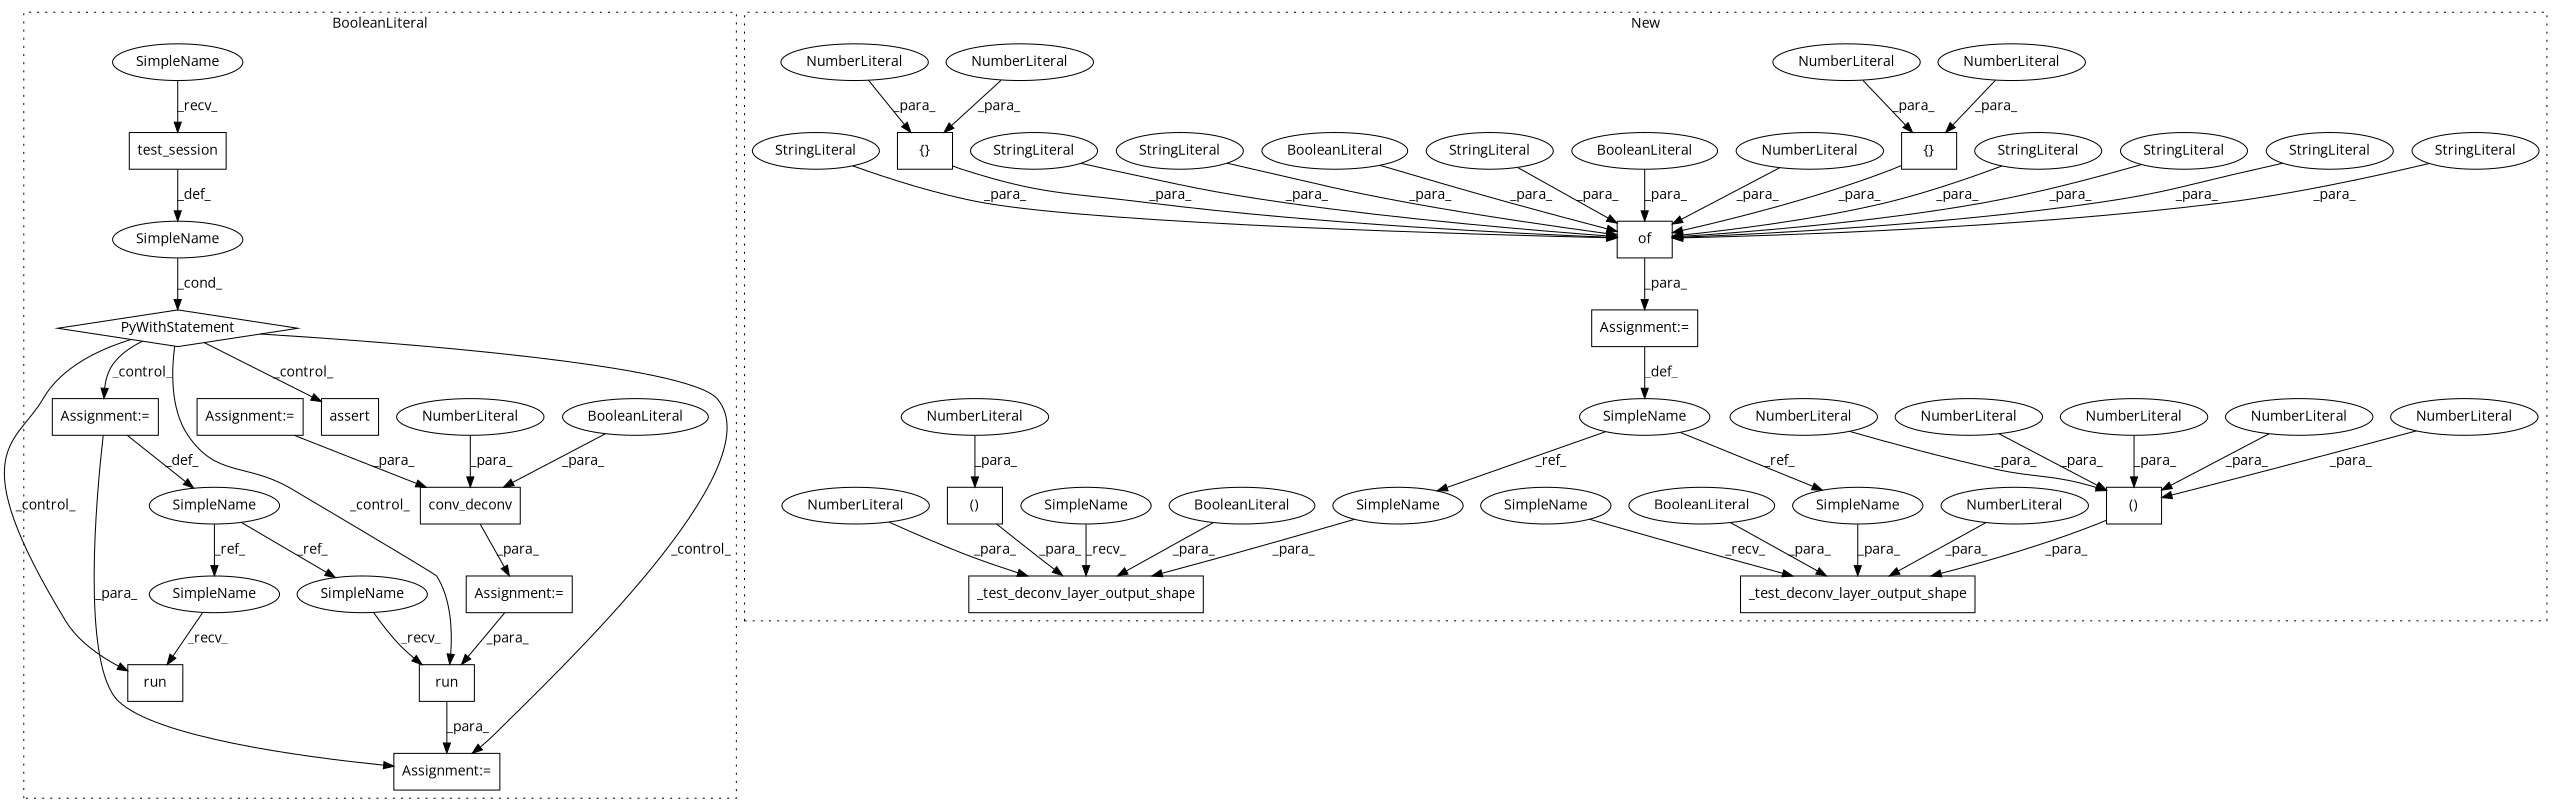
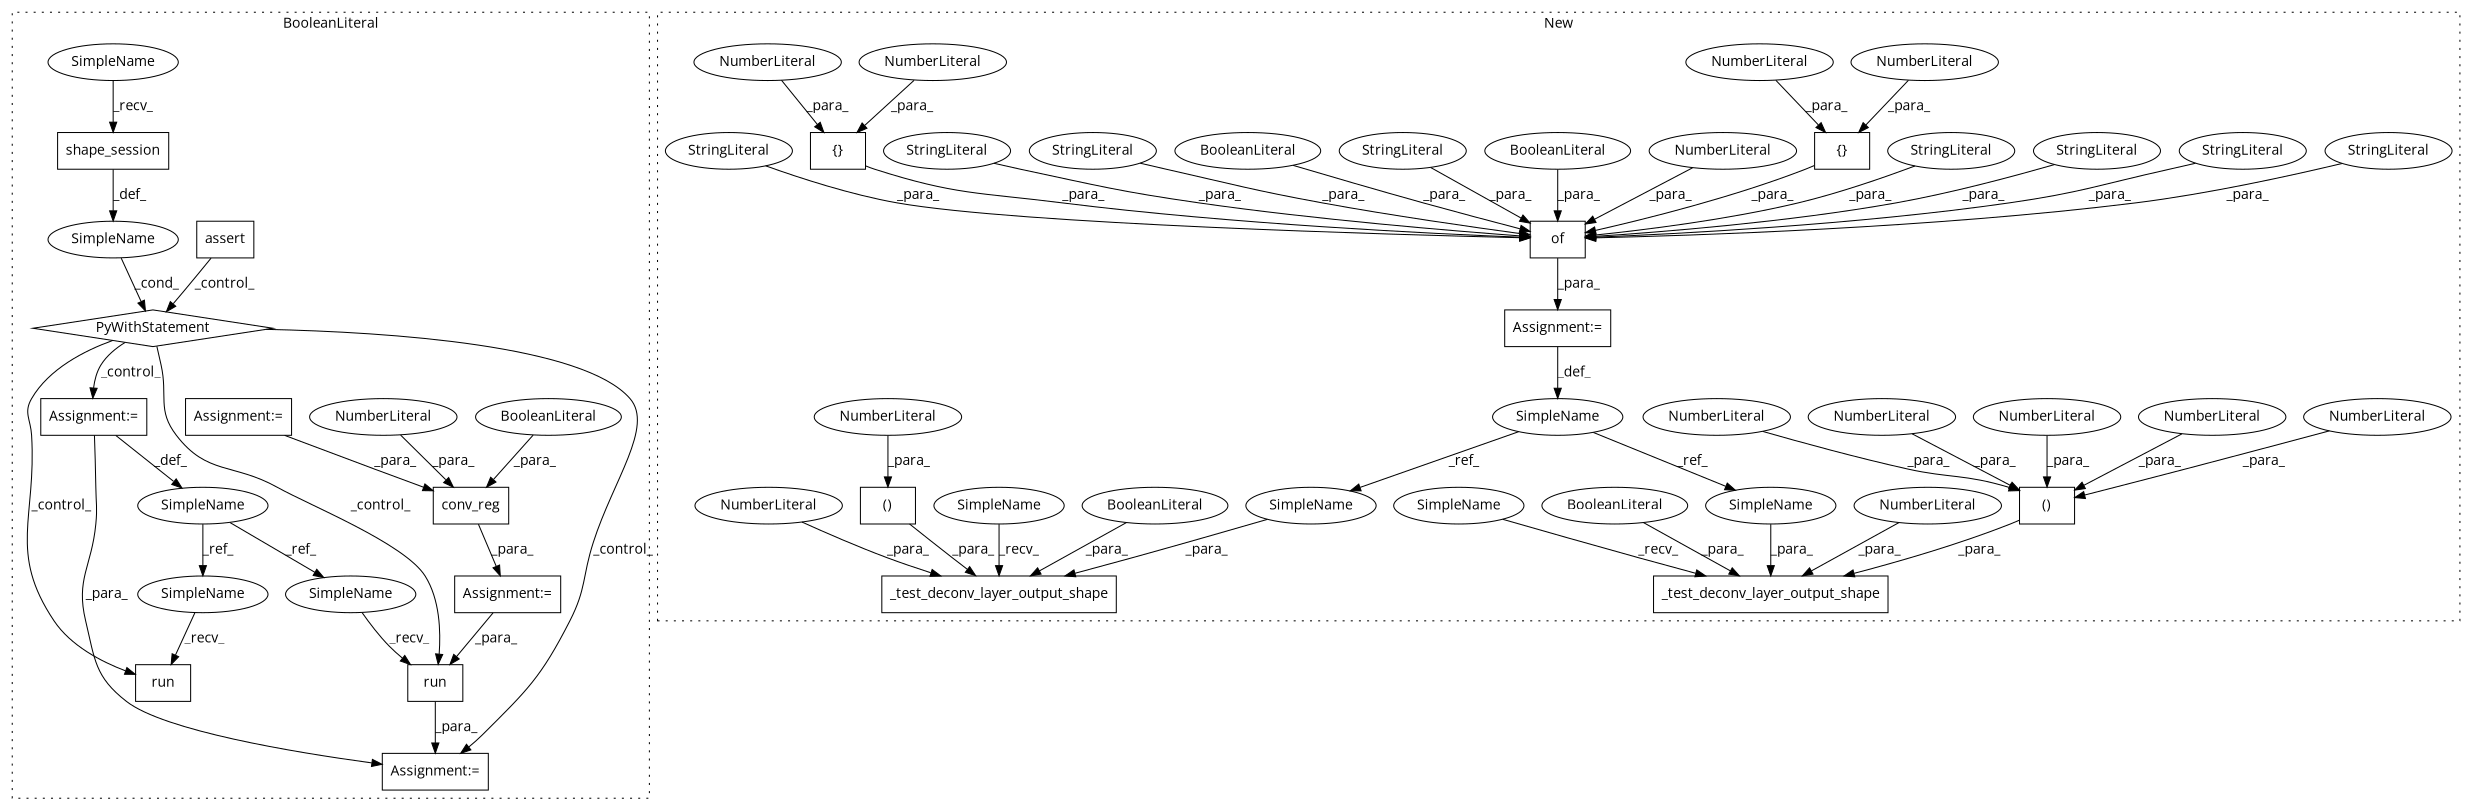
(178, 151) -> (113, 151)
(258, 370) -> (192, 281)
(470, 506) -> (471, 506)
